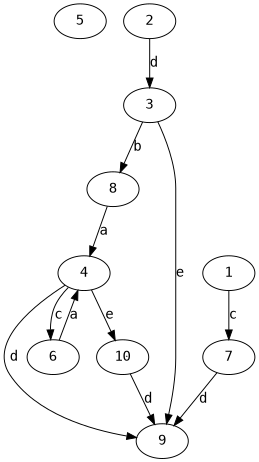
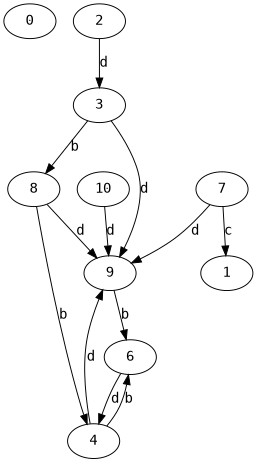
(80, 21) -> (30, 21)
none -> (69, 228)
(104, 231) -> (63, 315)
(180, 273) -> (144, 189)
none -> (119, 310)
(229, 310) -> (224, 226)
(101, 311) -> none
(58, 315) -> (129, 399)
(74, 315) -> (115, 399)
